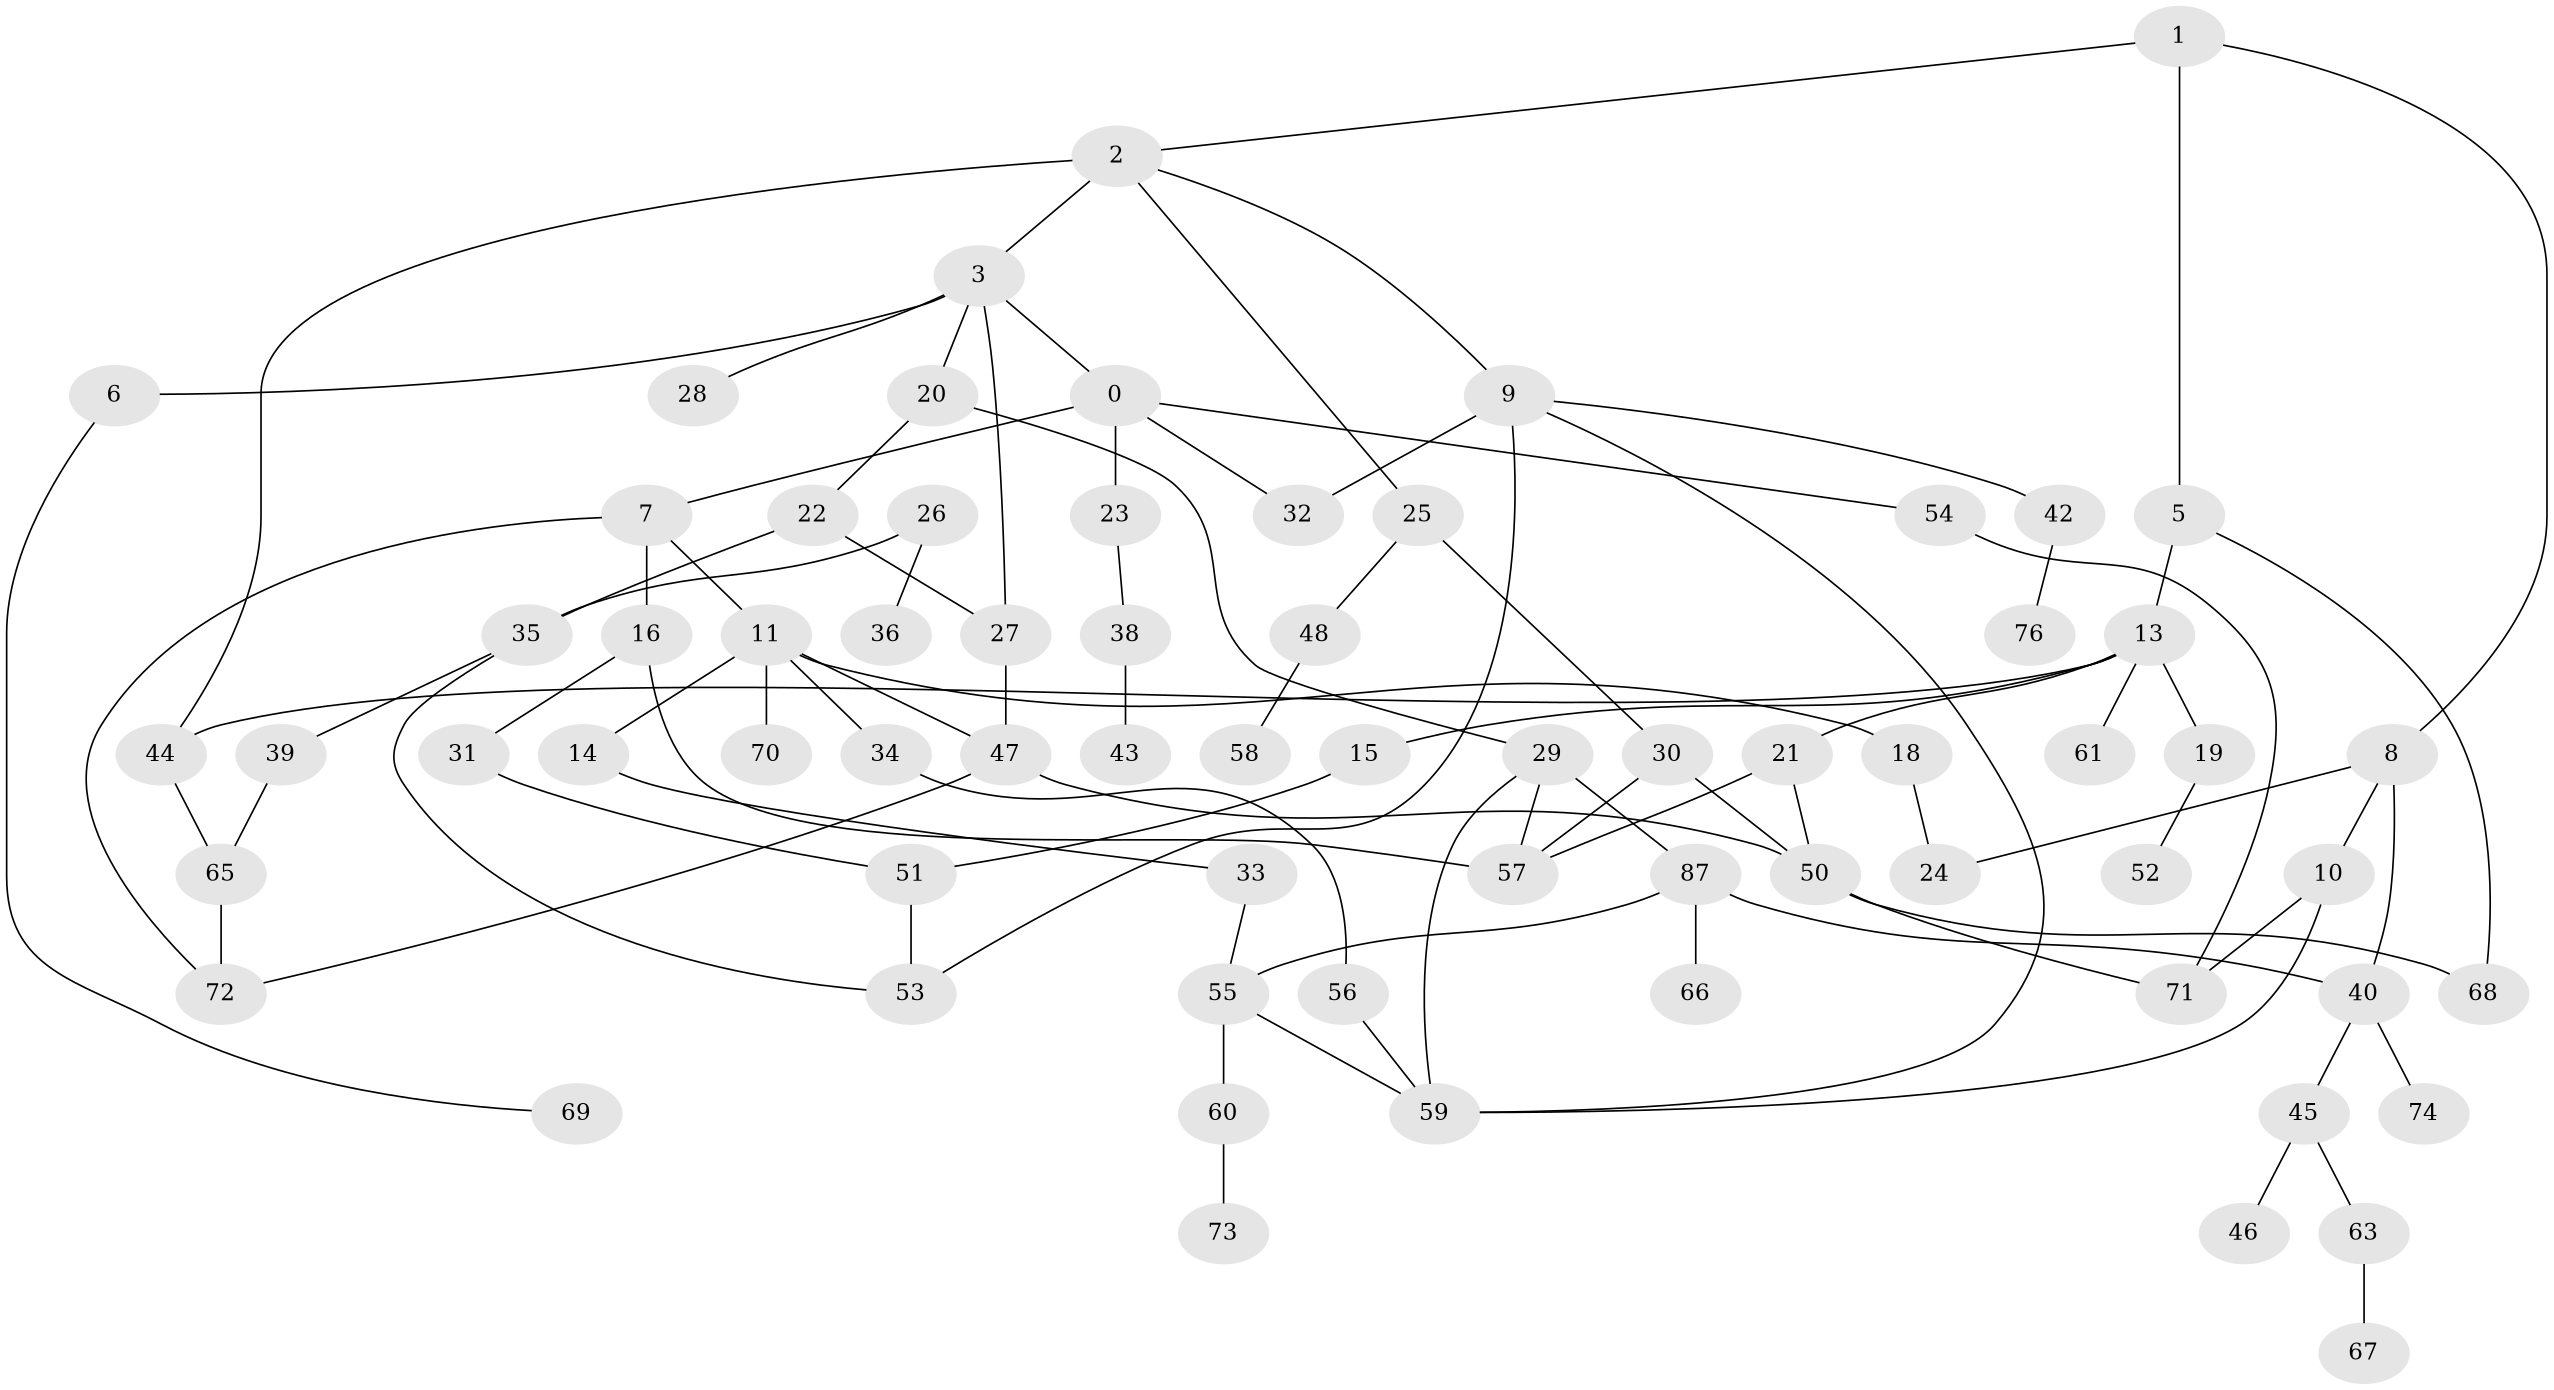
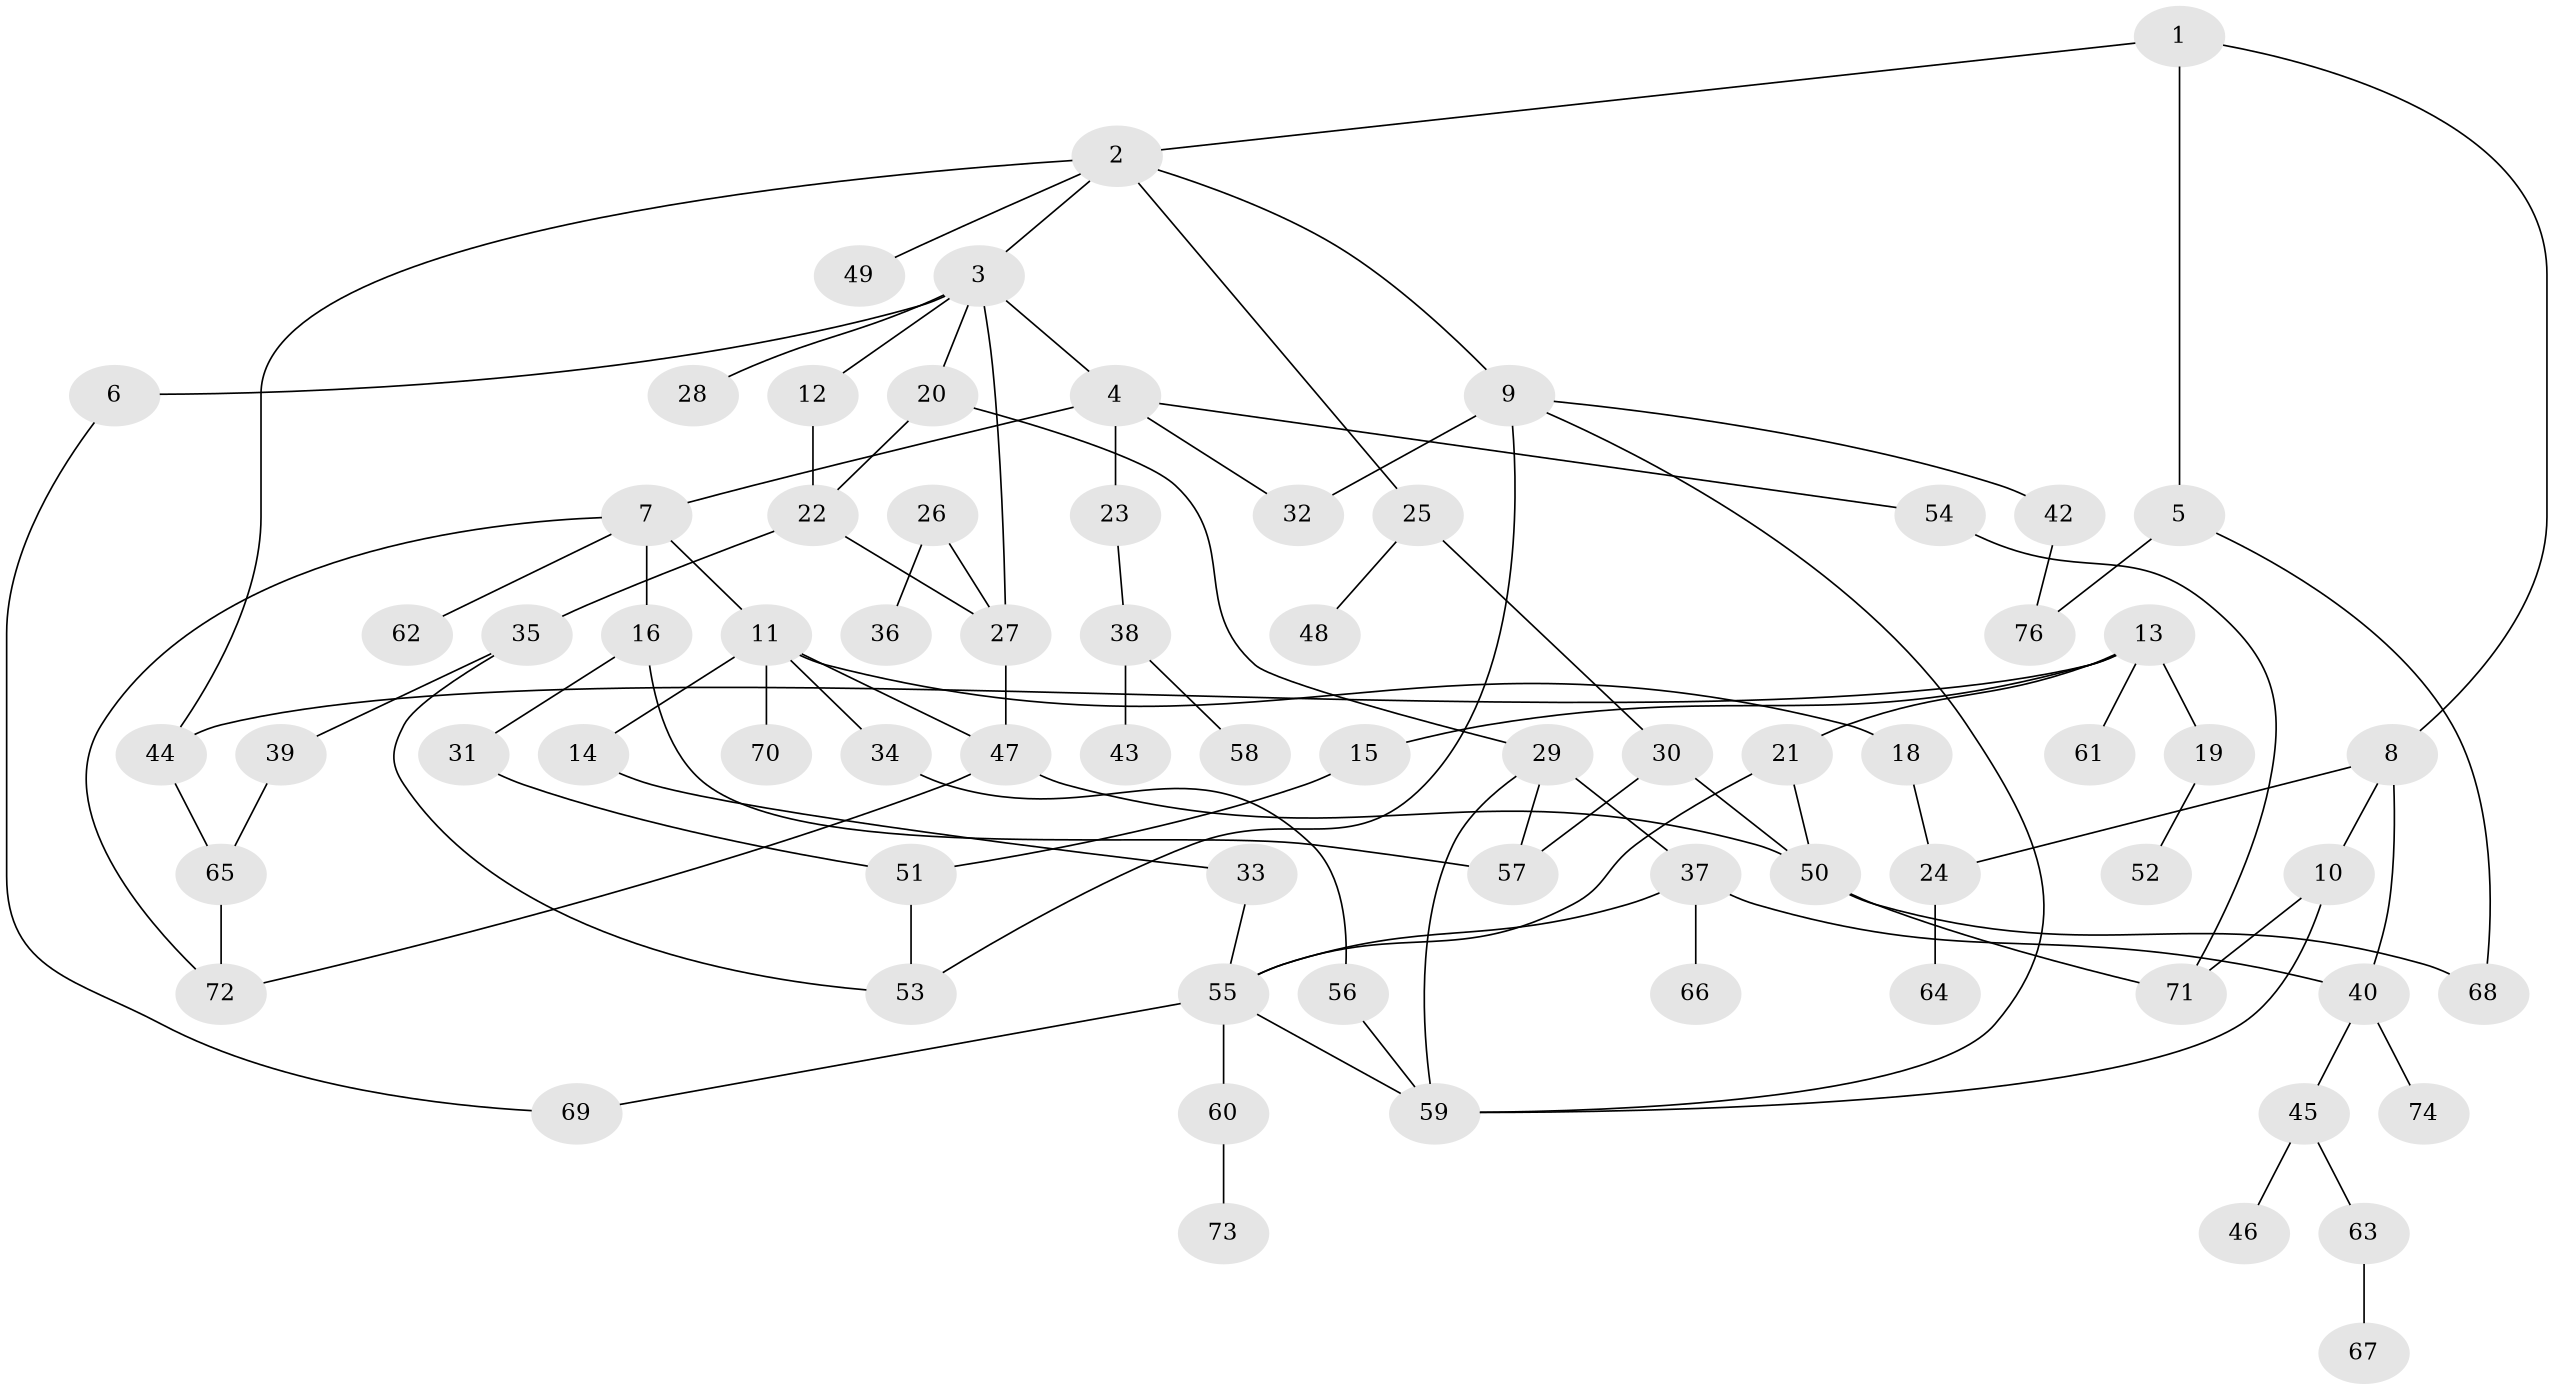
none -> (860, 276)
none -> (813, 396)
(1116, 396) -> (1116, 396)
(2167, 566) -> (2105, 575)
(730, 575) -> (969, 575)
none -> (407, 635)
(1271, 710) -> (1175, 684)
(1662, 812) -> (1564, 908)
(1696, 874) -> (1696, 874)
none -> (1935, 994)
none -> (900, 1054)
